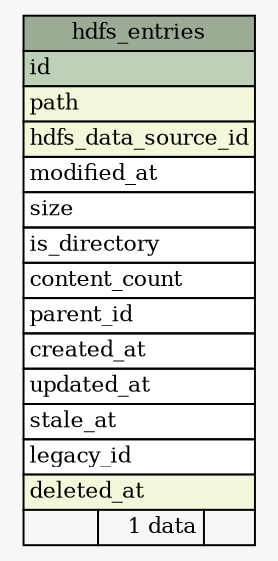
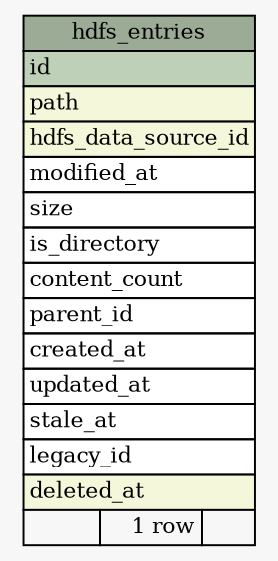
(163, 527) -> (164, 527)
